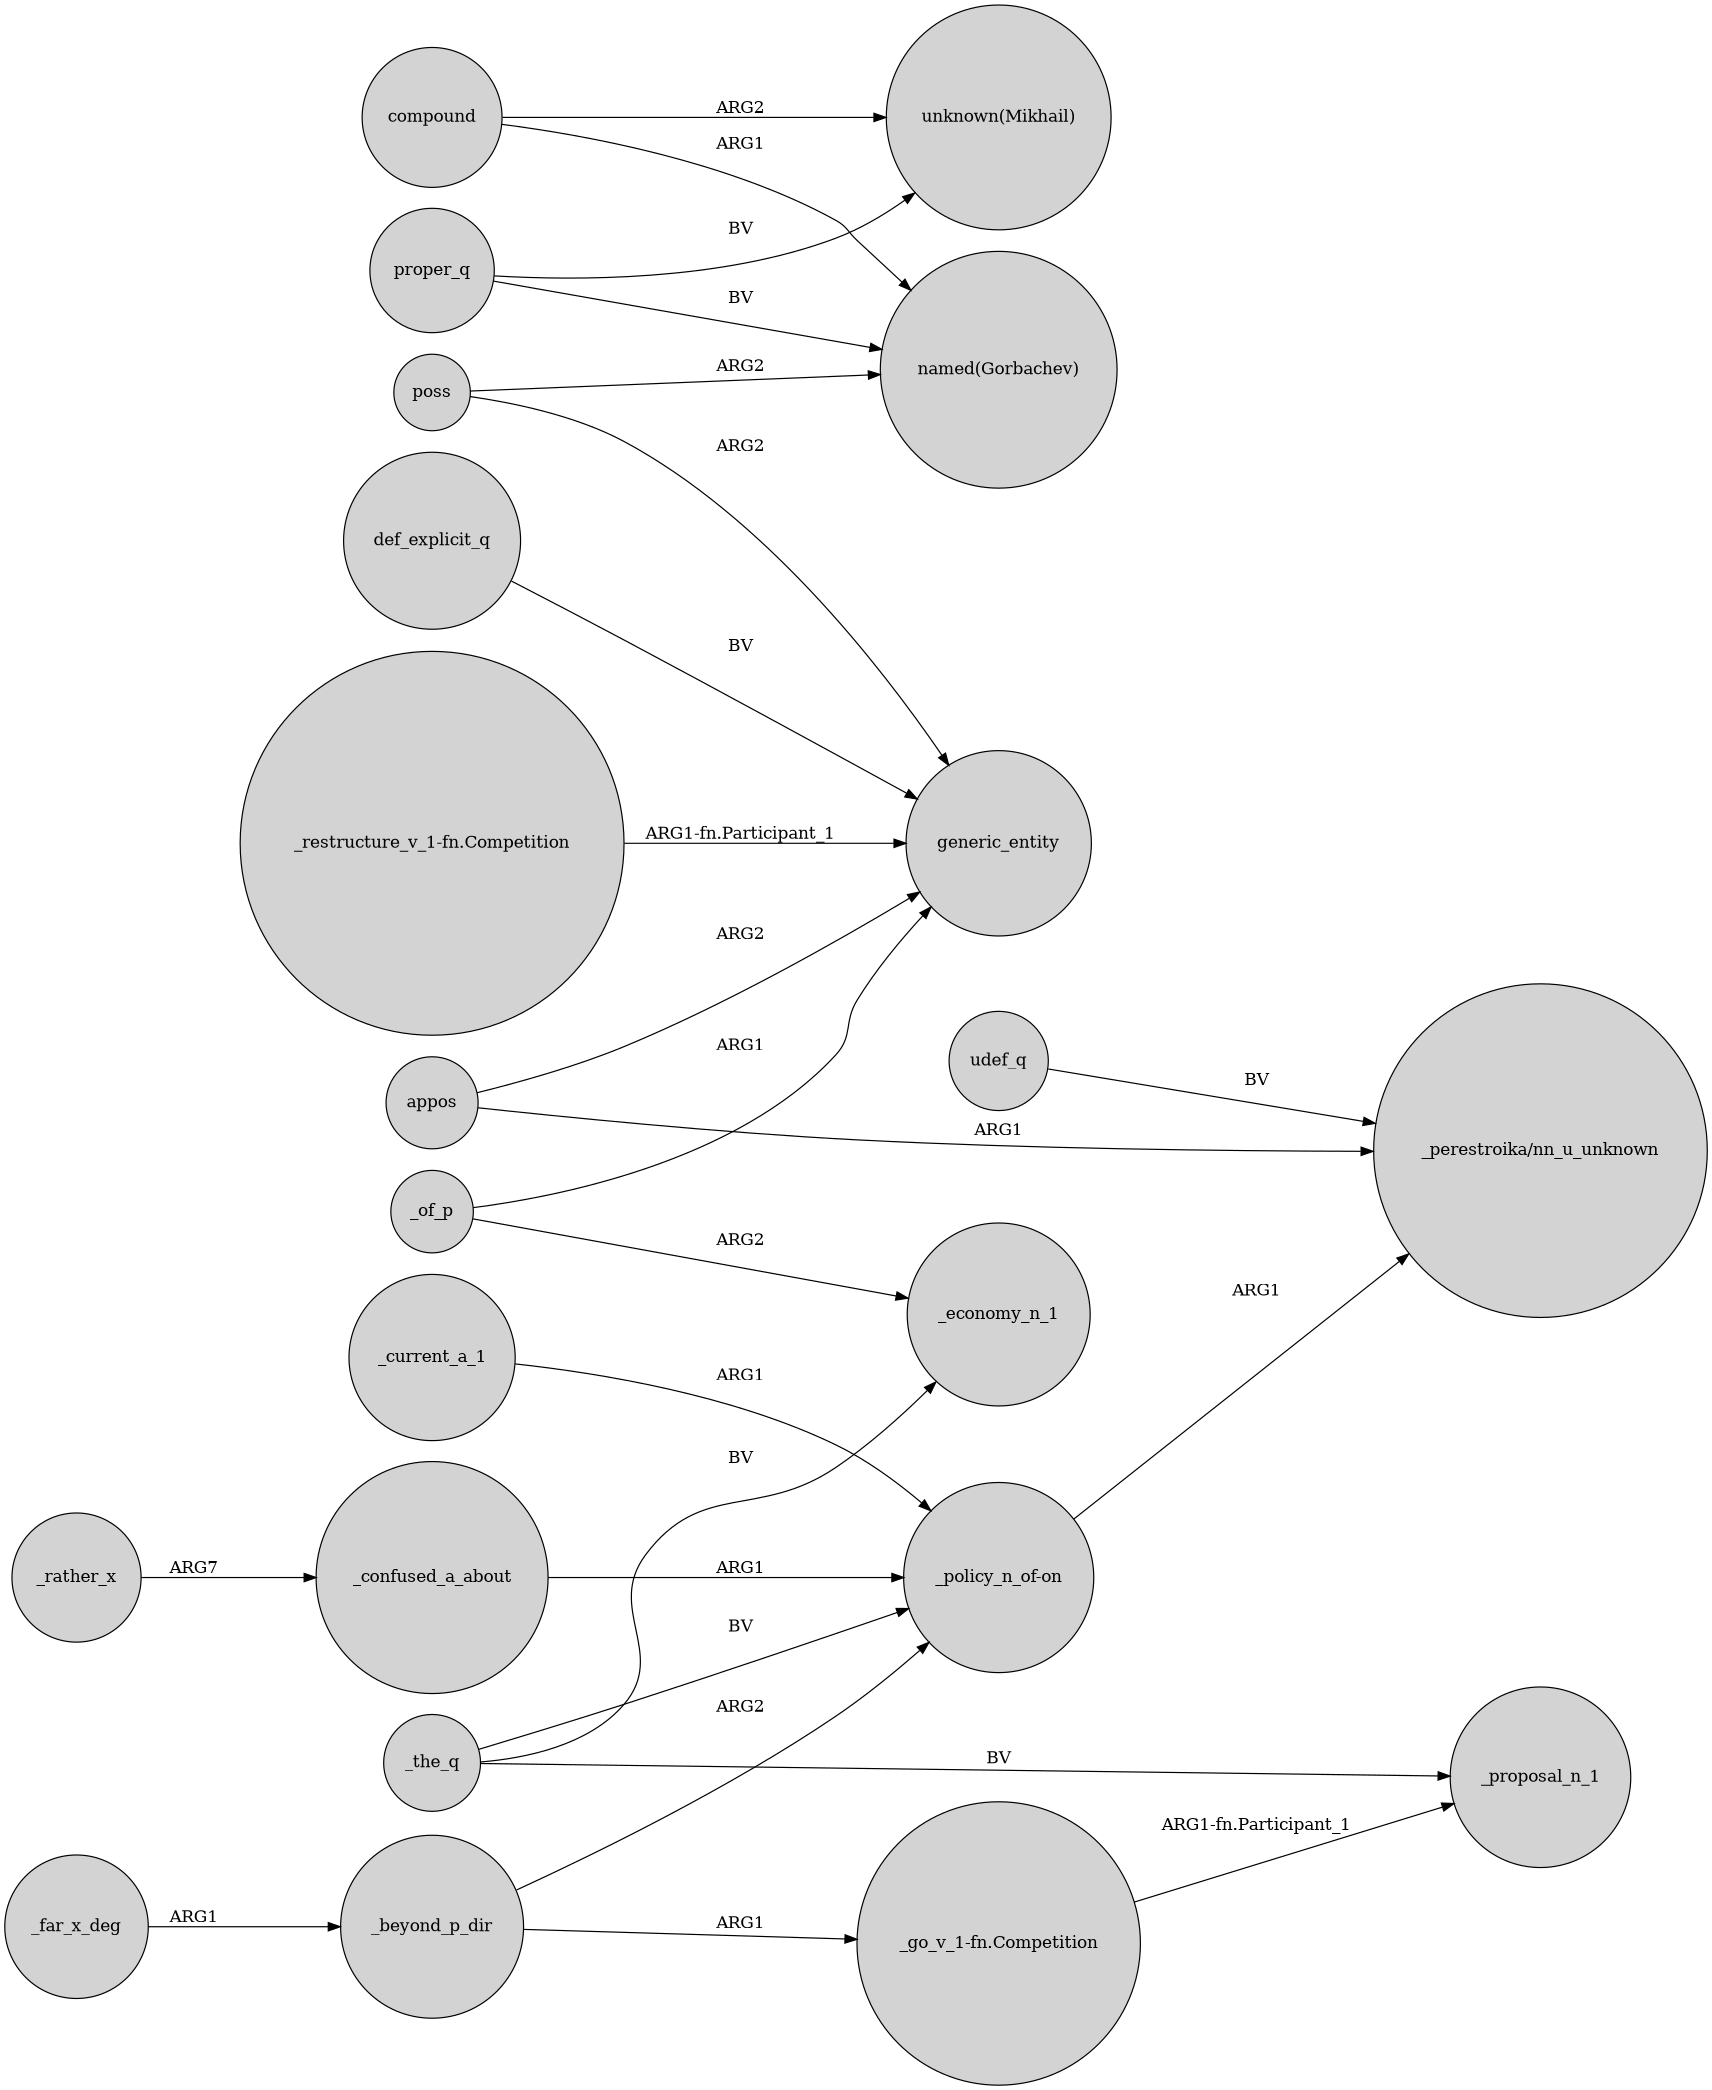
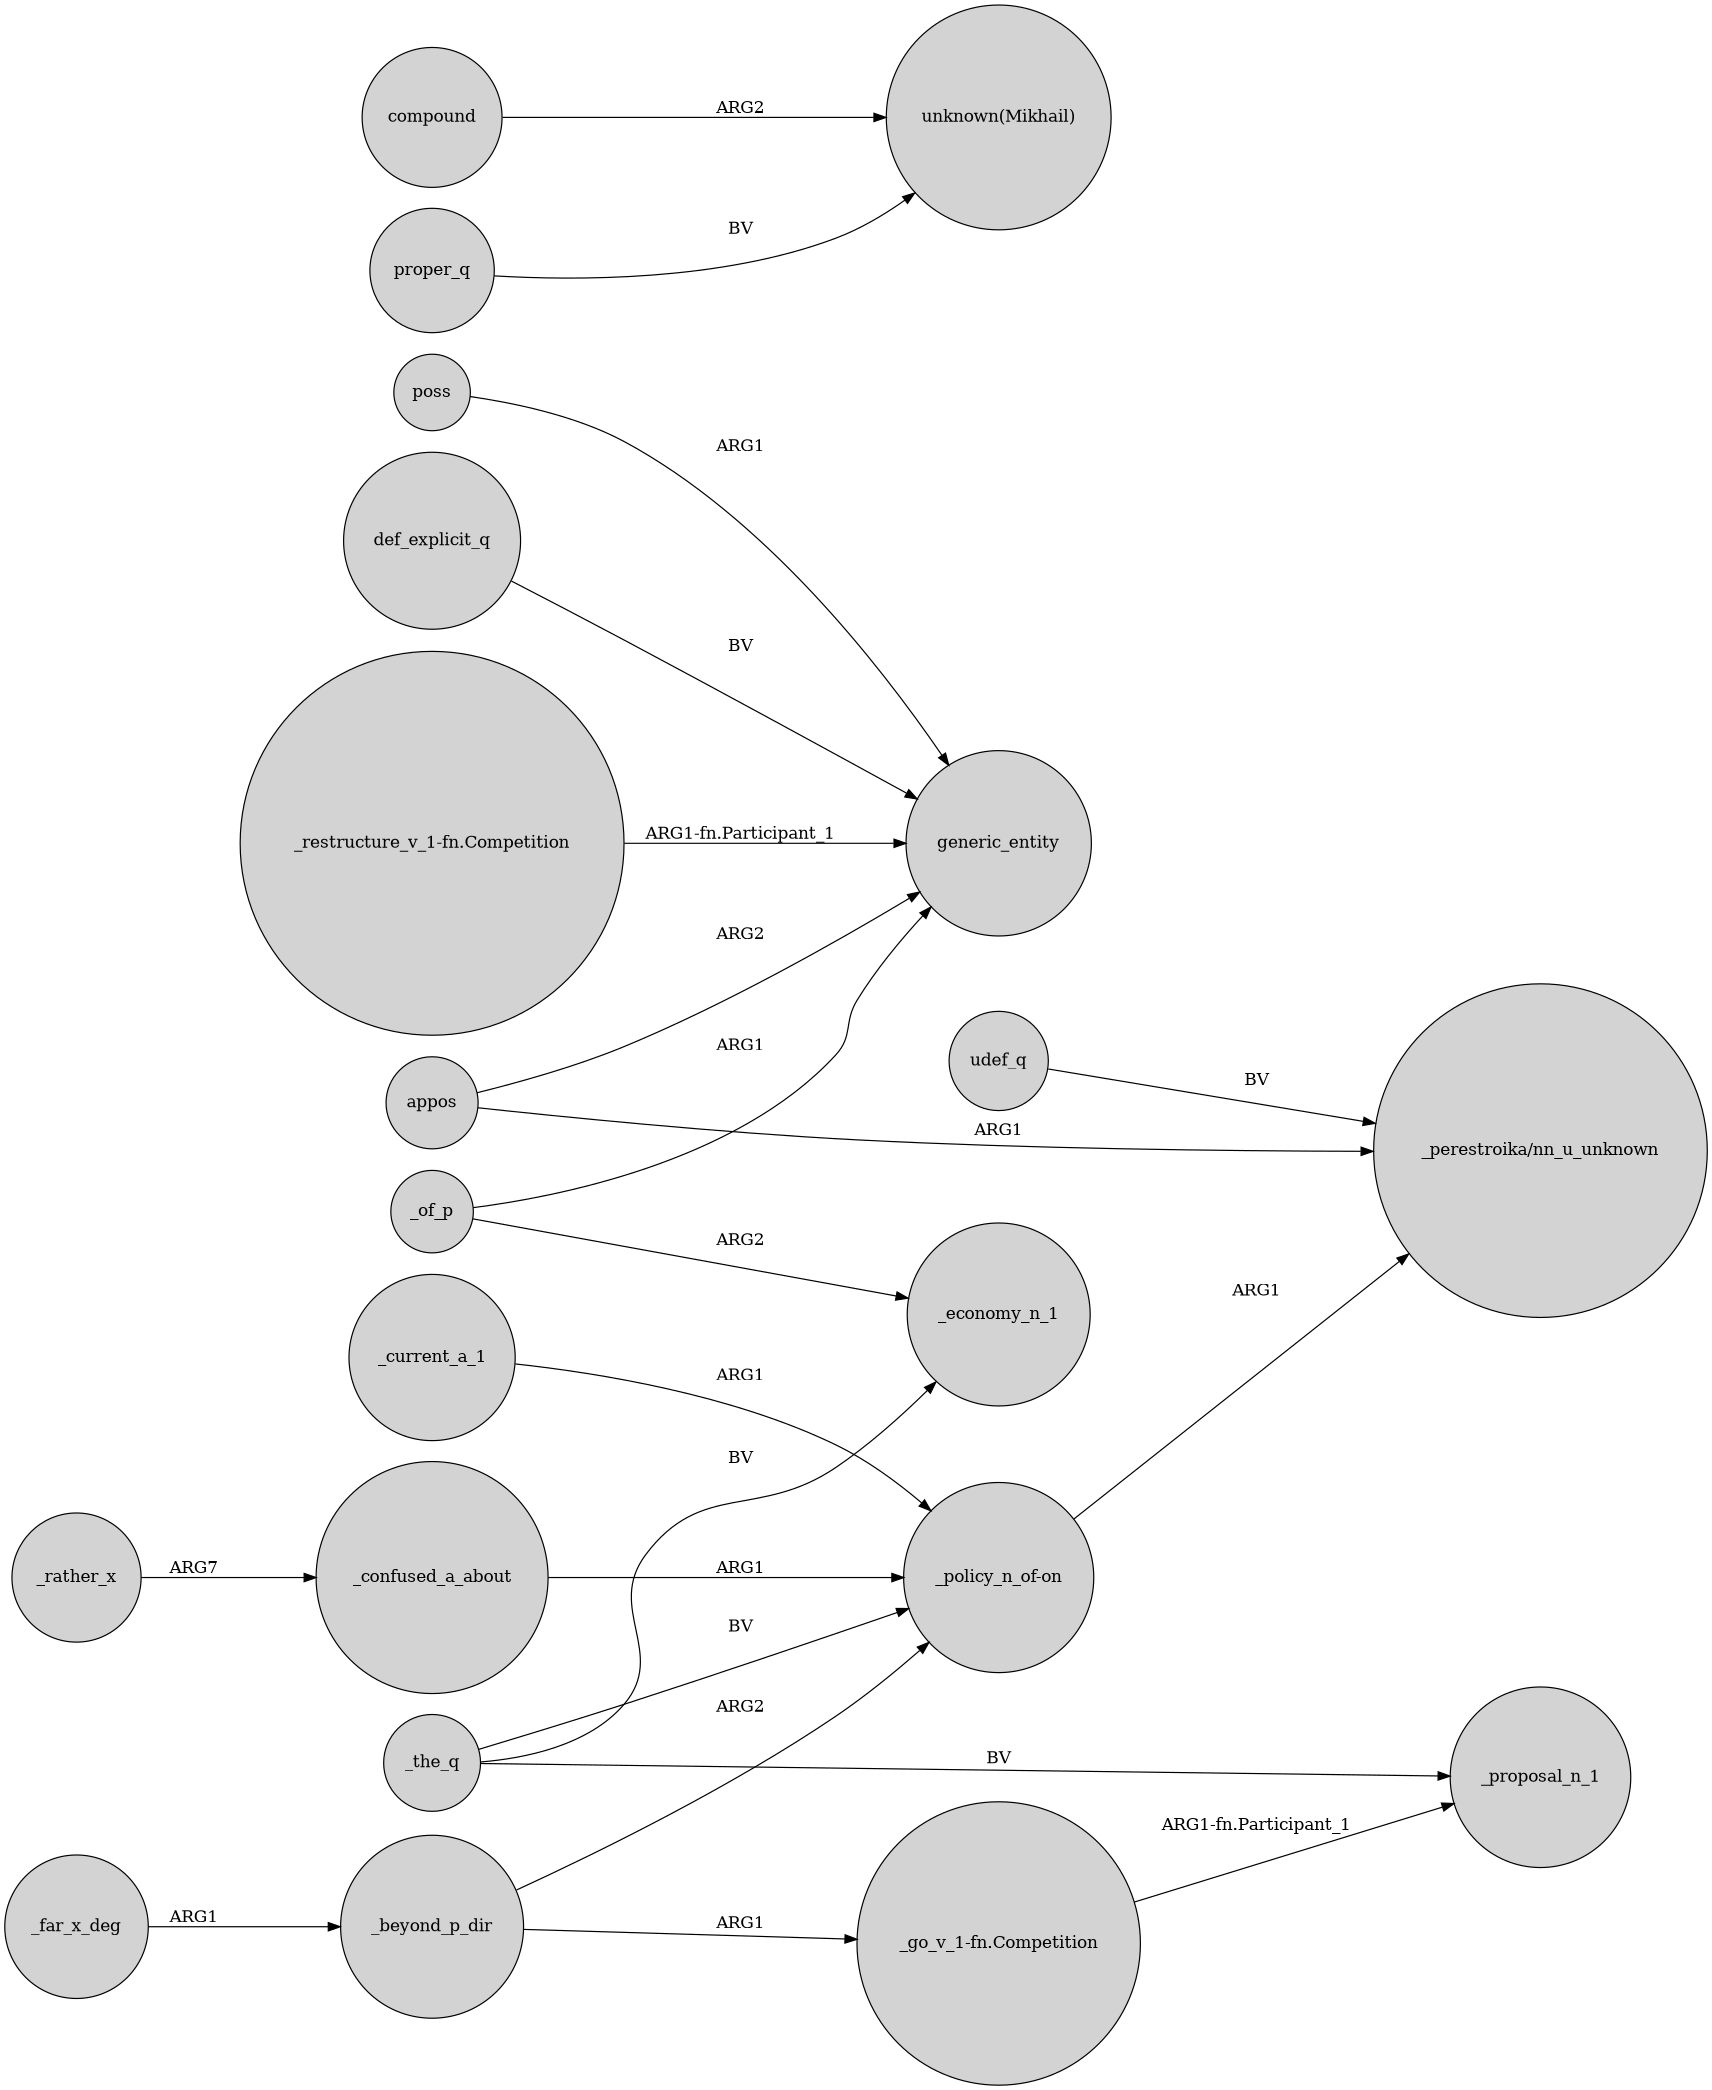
(999, 370) -> none
(741, 447) -> (741, 447)
